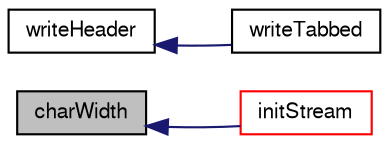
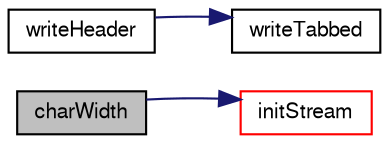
(204, 46) -> (182, 17)
(204, 127) -> (183, 98)
